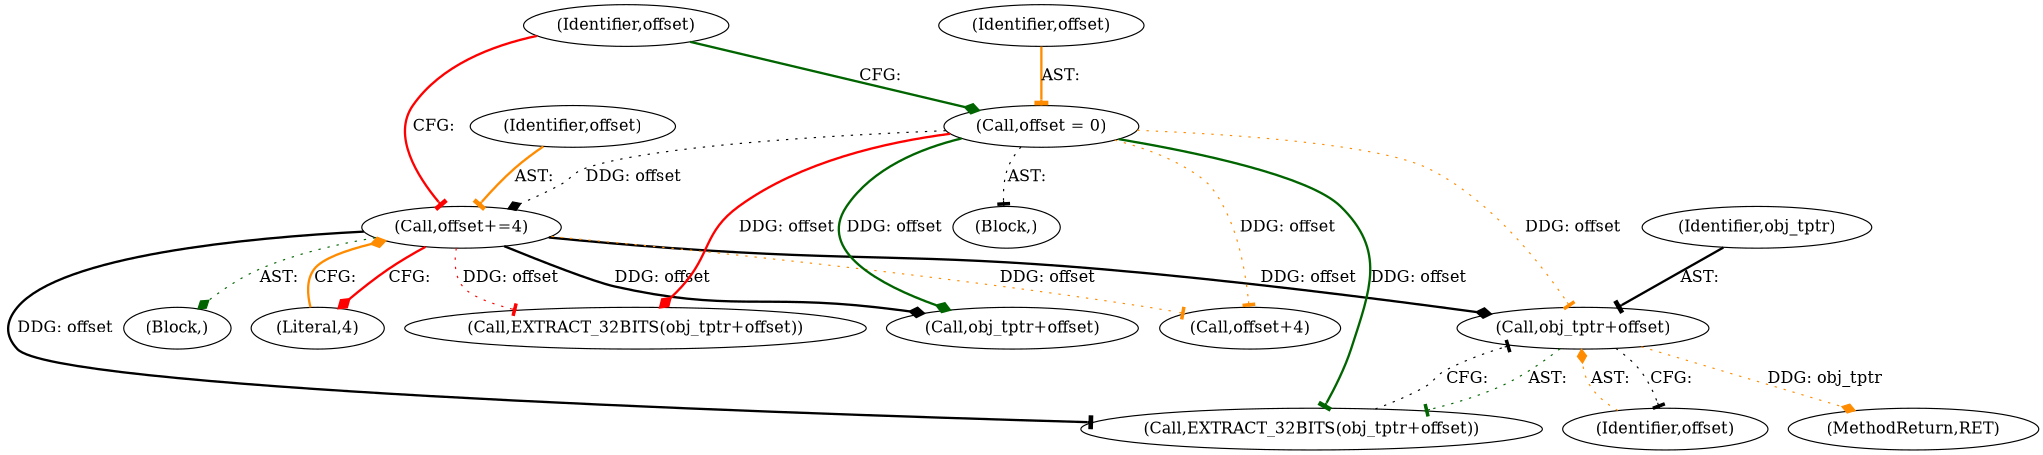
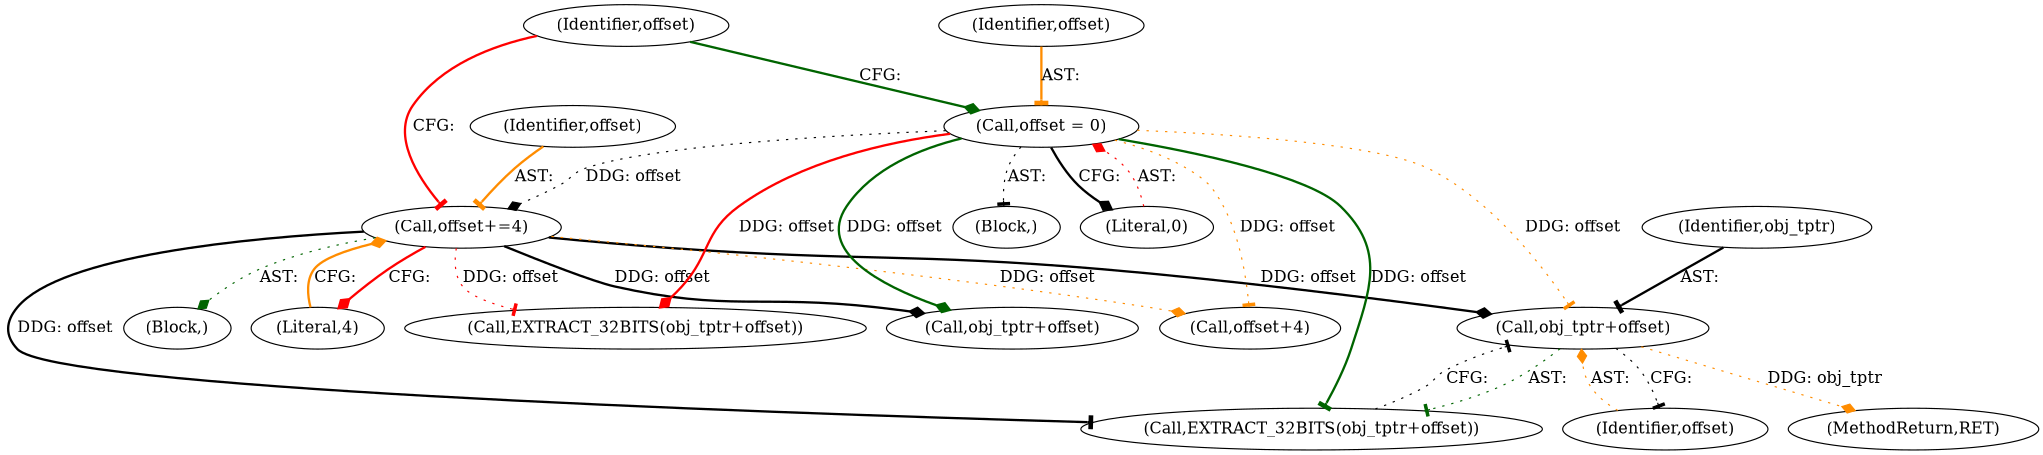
none -> (1147, 227)
(846, 267) -> (846, 267)
